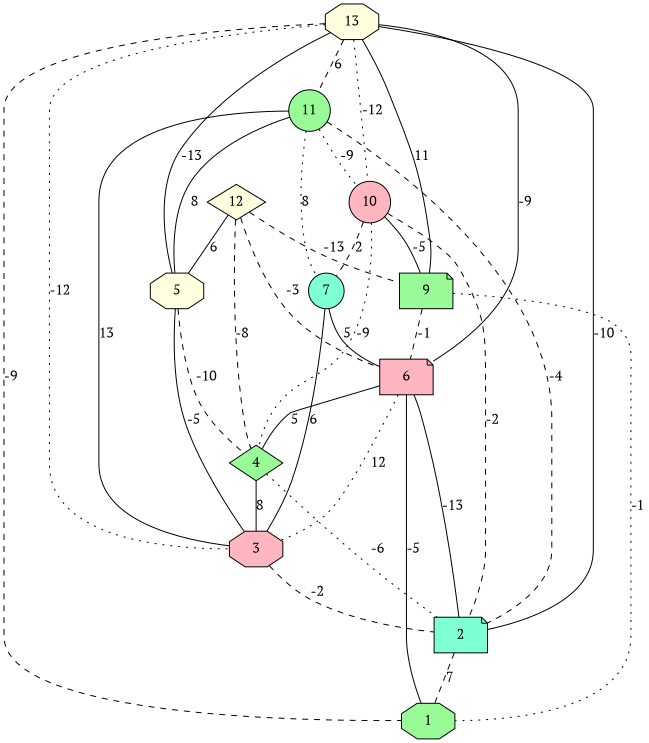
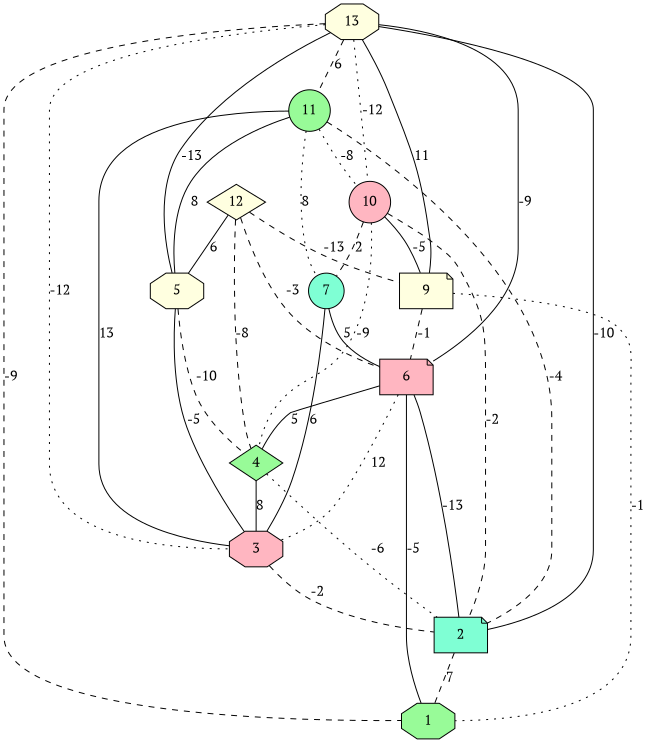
(347, 156) -> (347, 156)
(426, 291) -> (426, 291)
